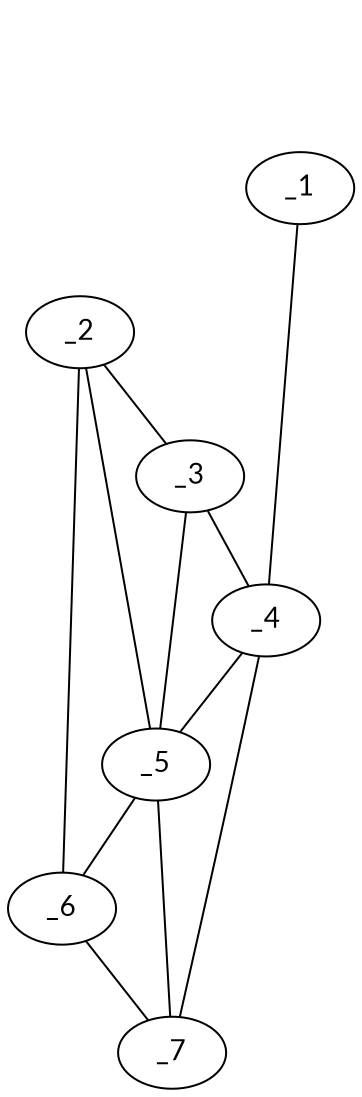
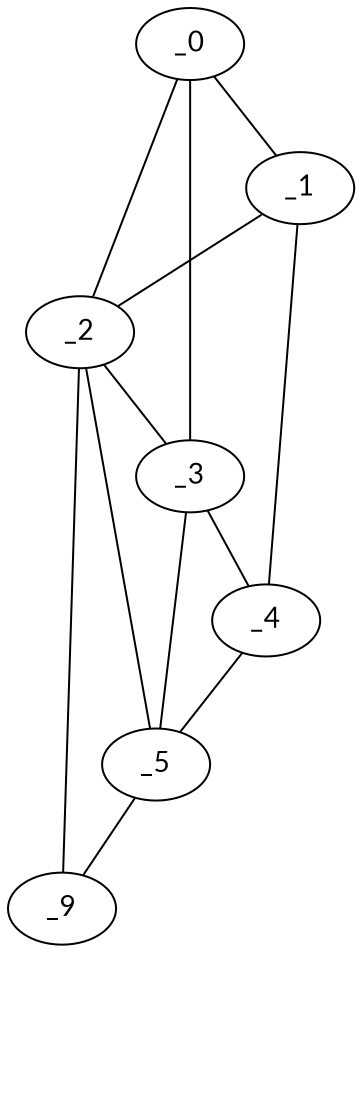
none -> (190, 44)
none -> (204, 251)
(62, 909) -> (62, 909)
(172, 1053) -> none
